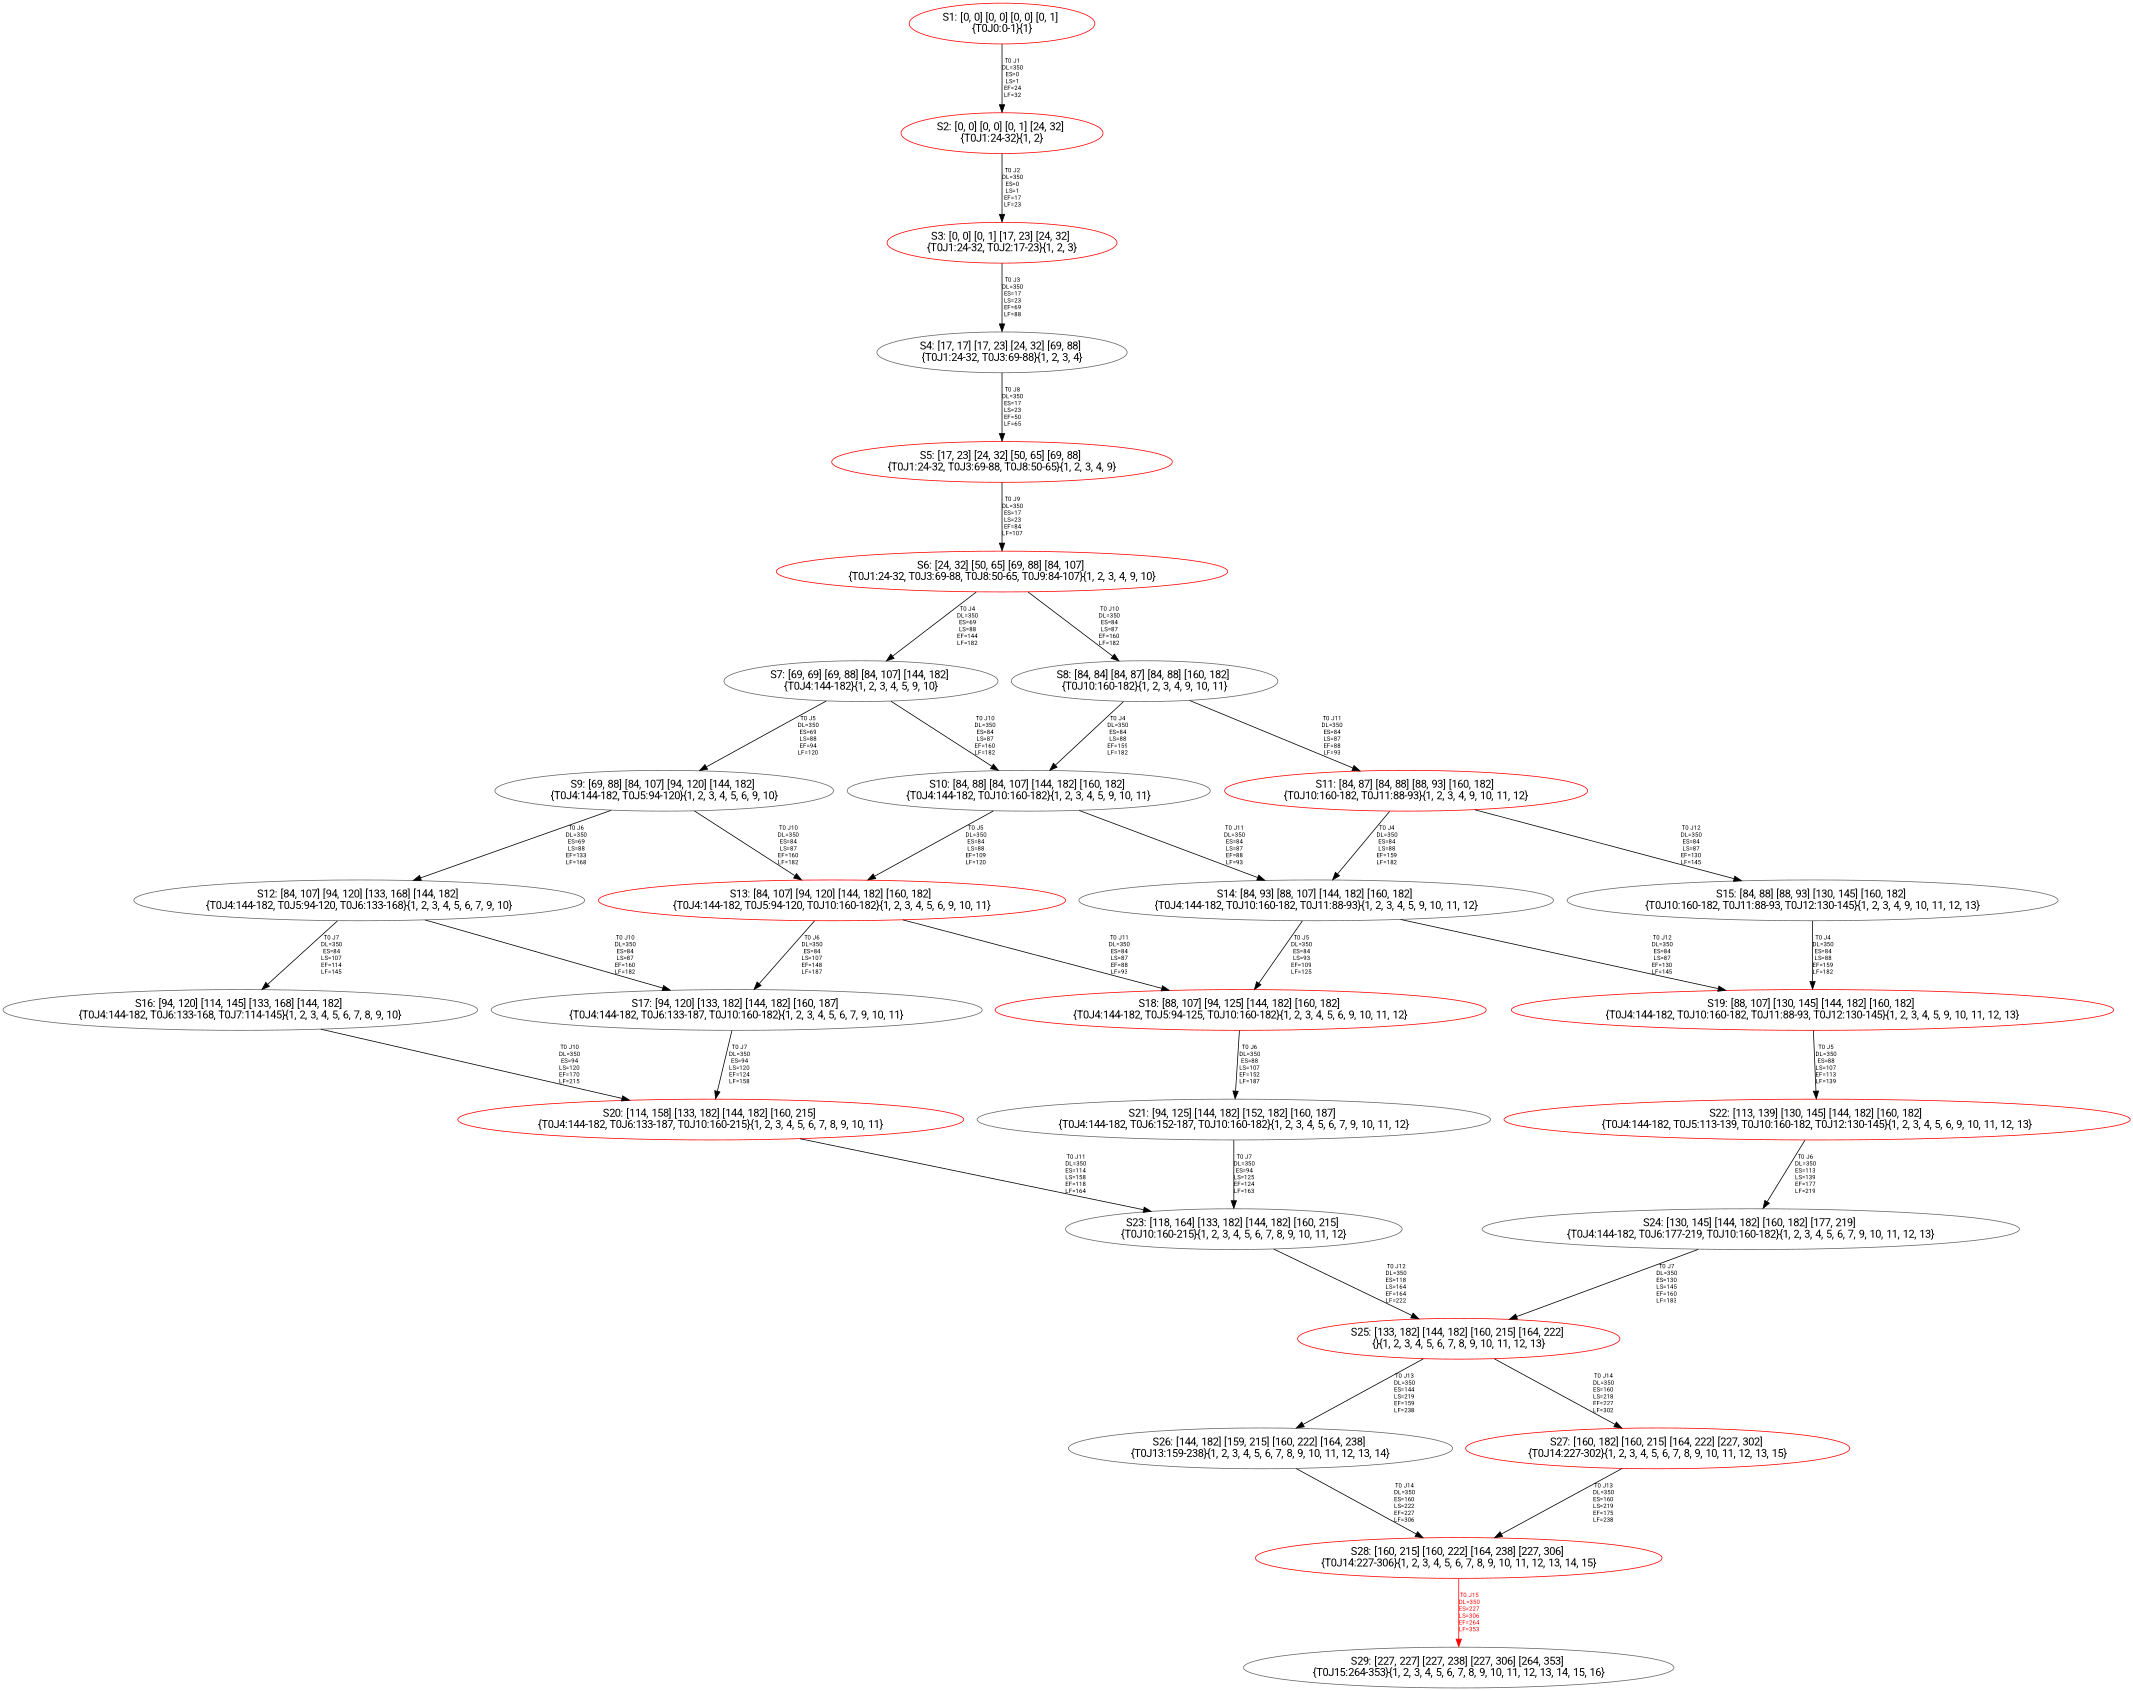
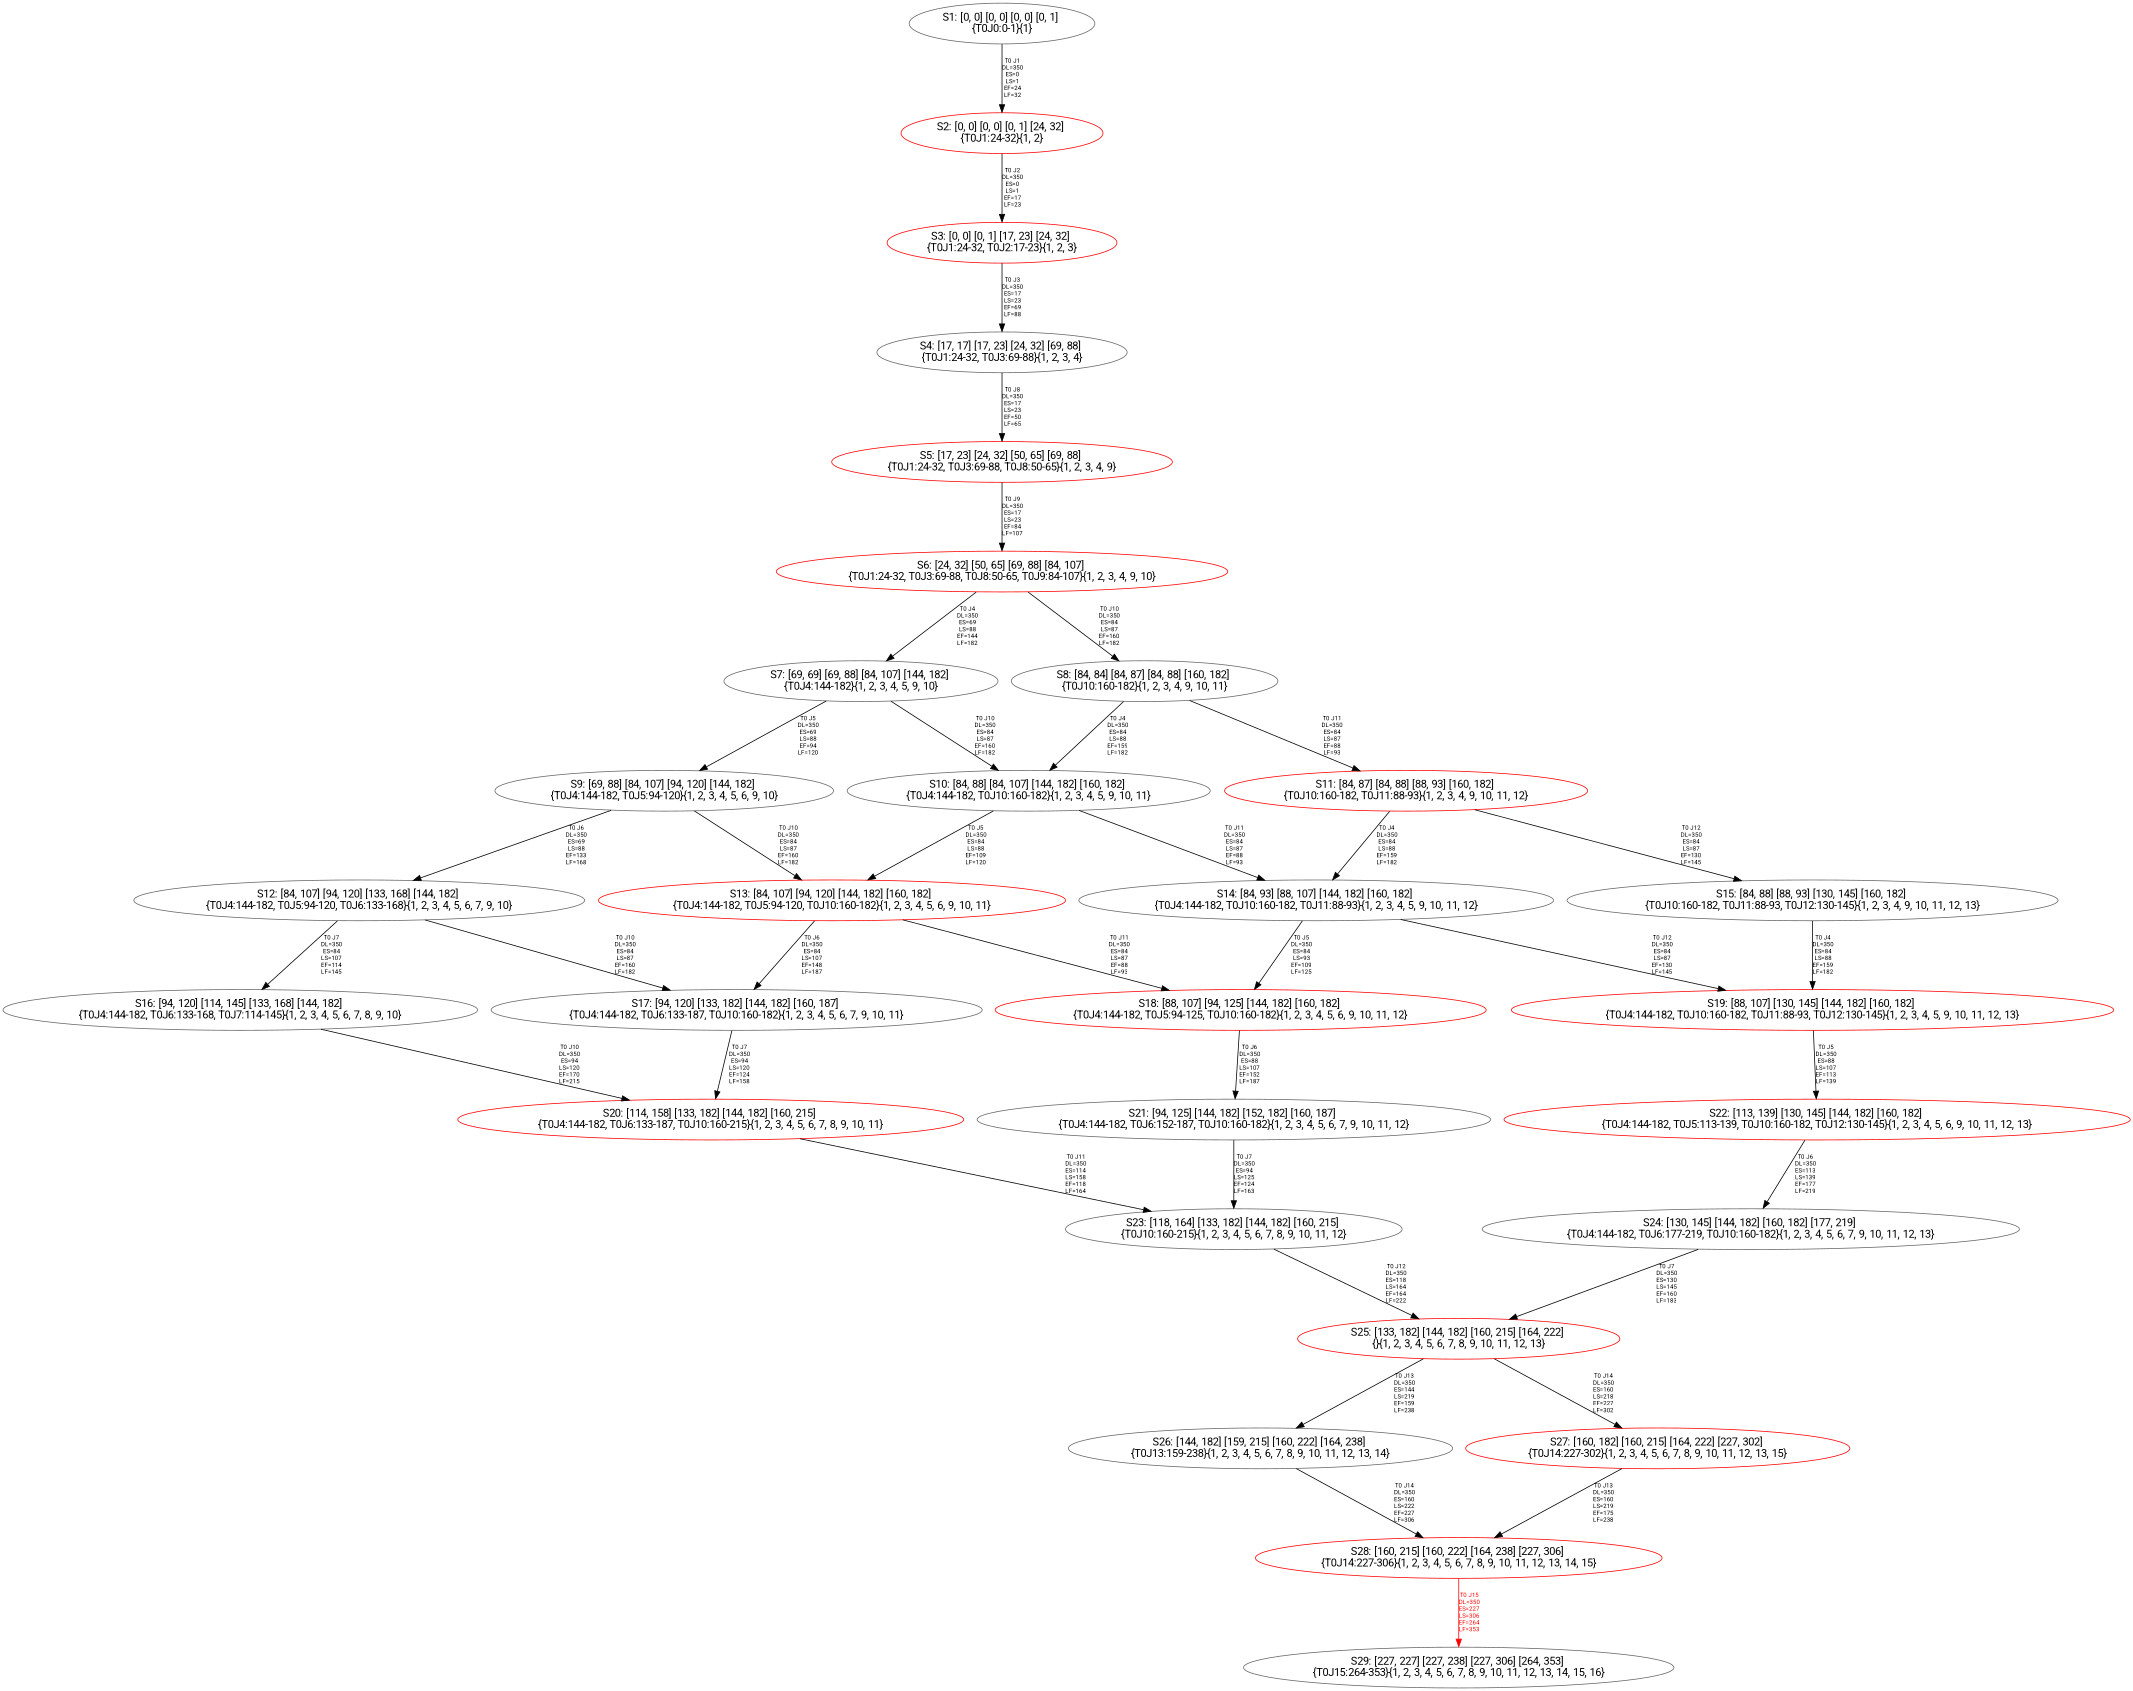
(1002, 23) -> (1002, 23)
